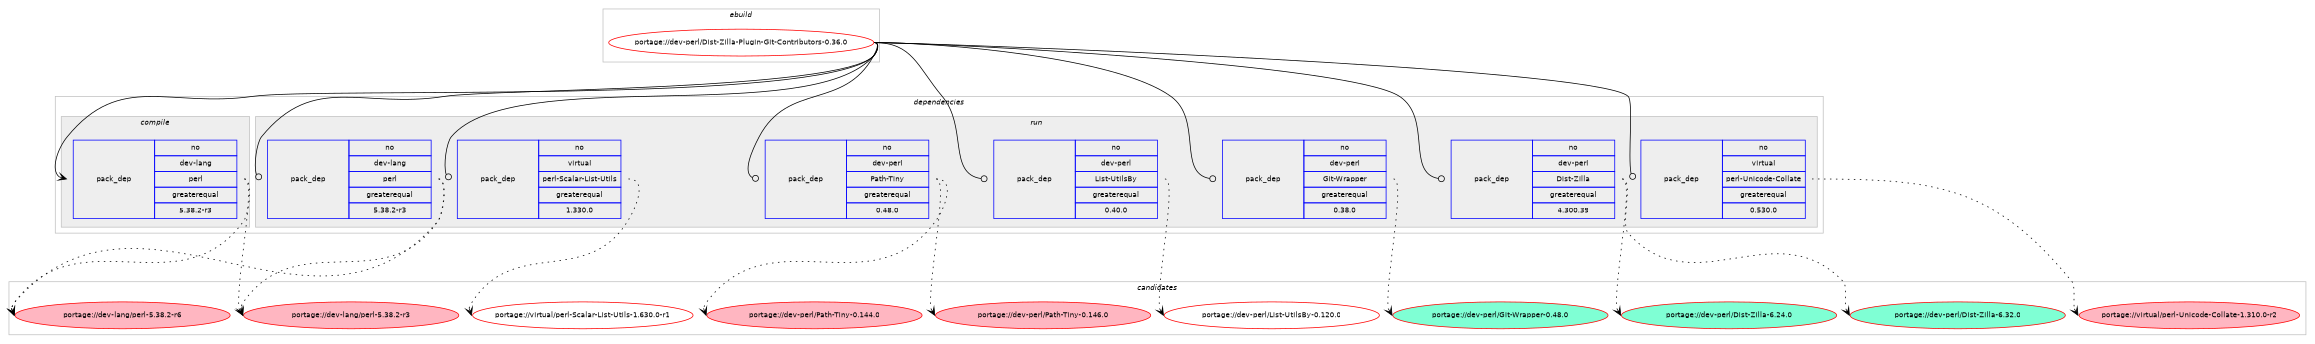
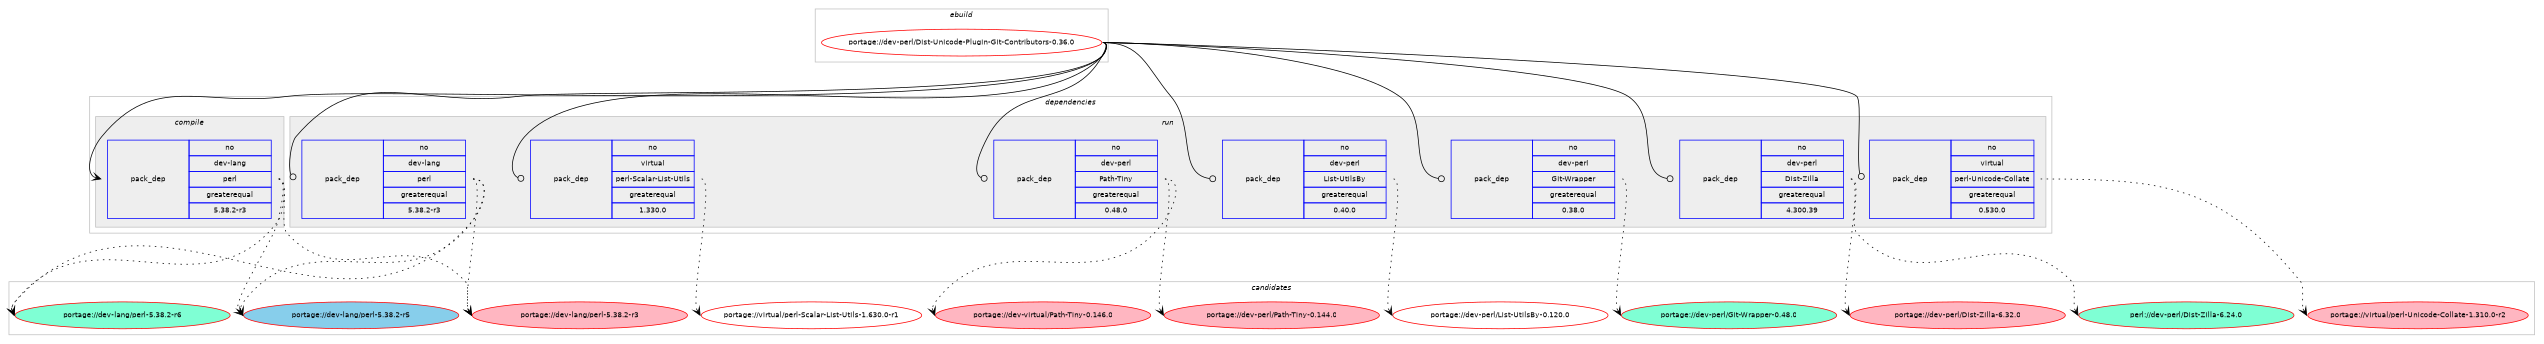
(741, 43) -> (962, 43)
(123, 315) -> (123, 315)
none -> (351, 315)
(1043, 315) -> (1043, 315)
(1729, 315) -> (2186, 315)
(1958, 315) -> (1958, 315)
